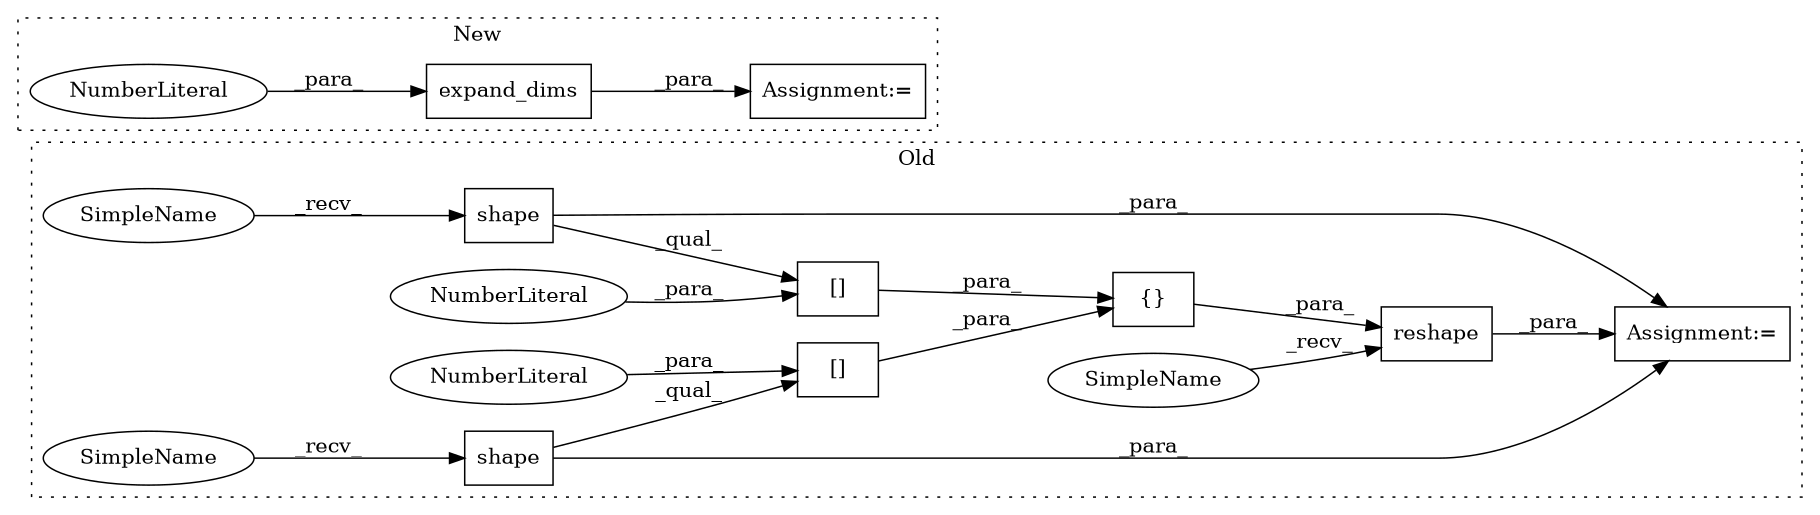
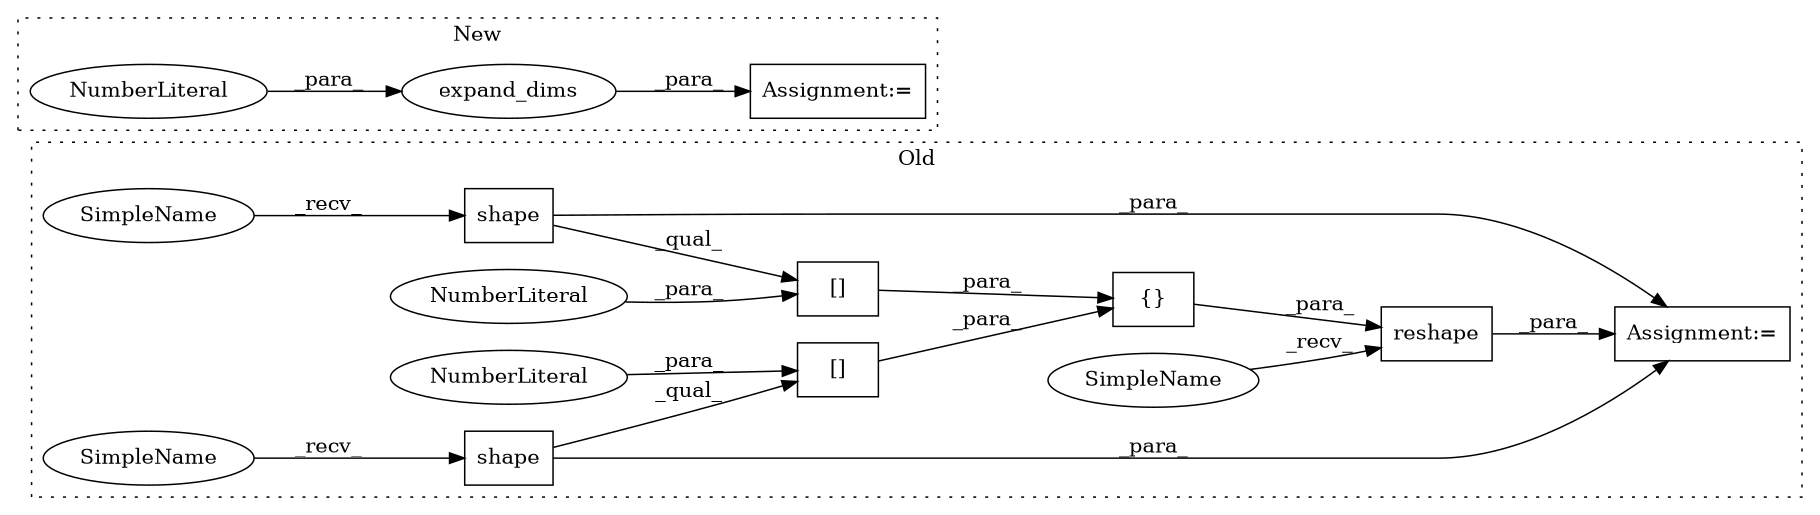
(509, 91) -> (509, 91)
